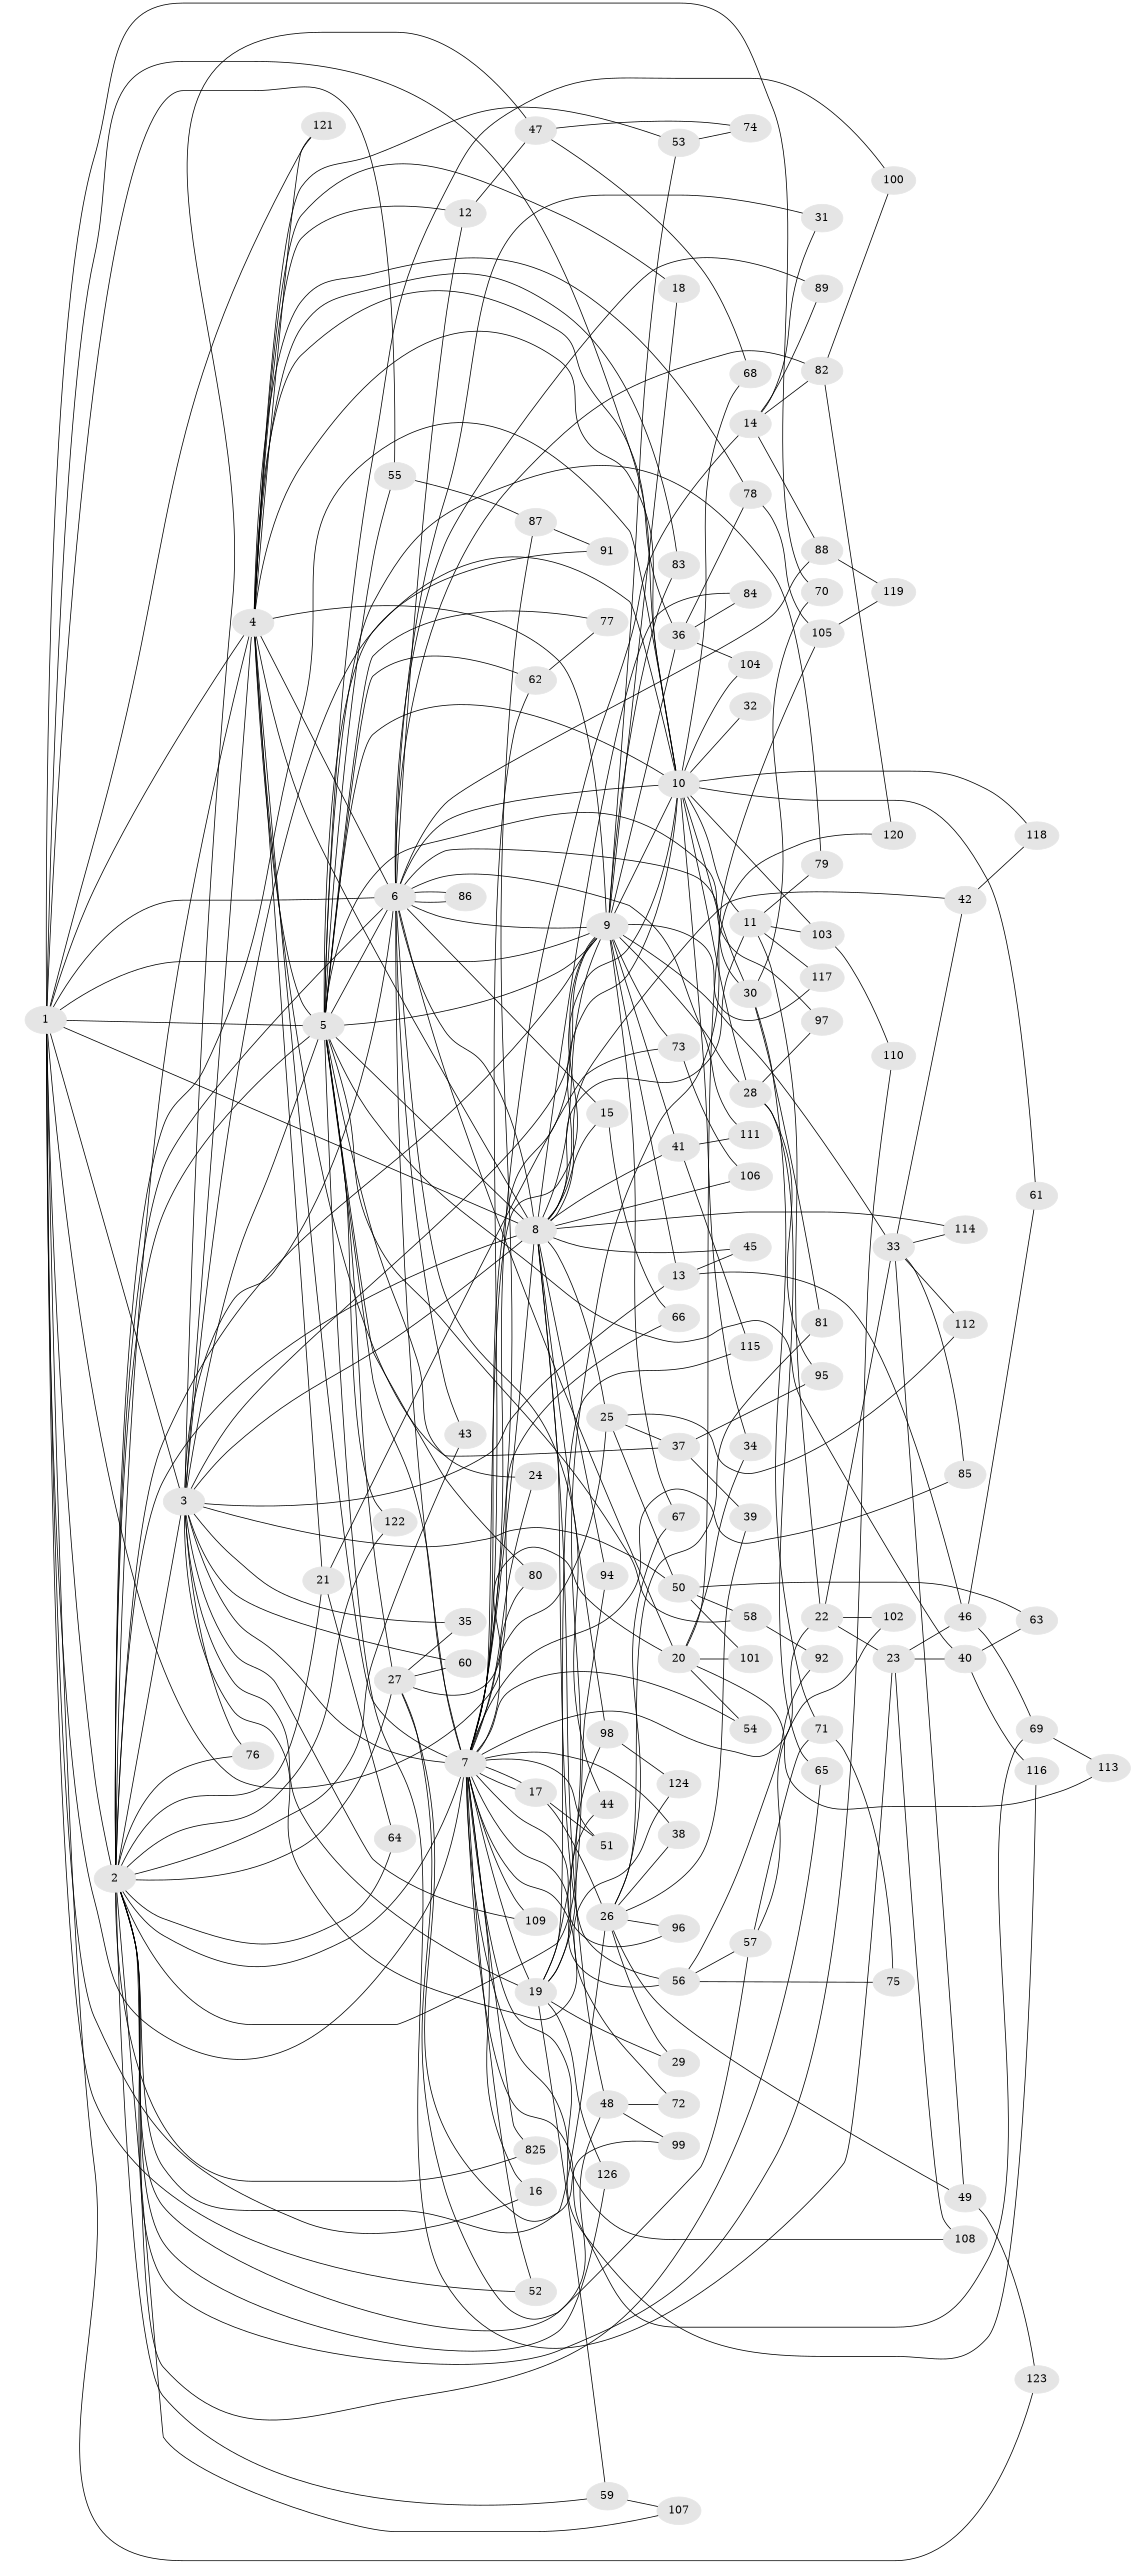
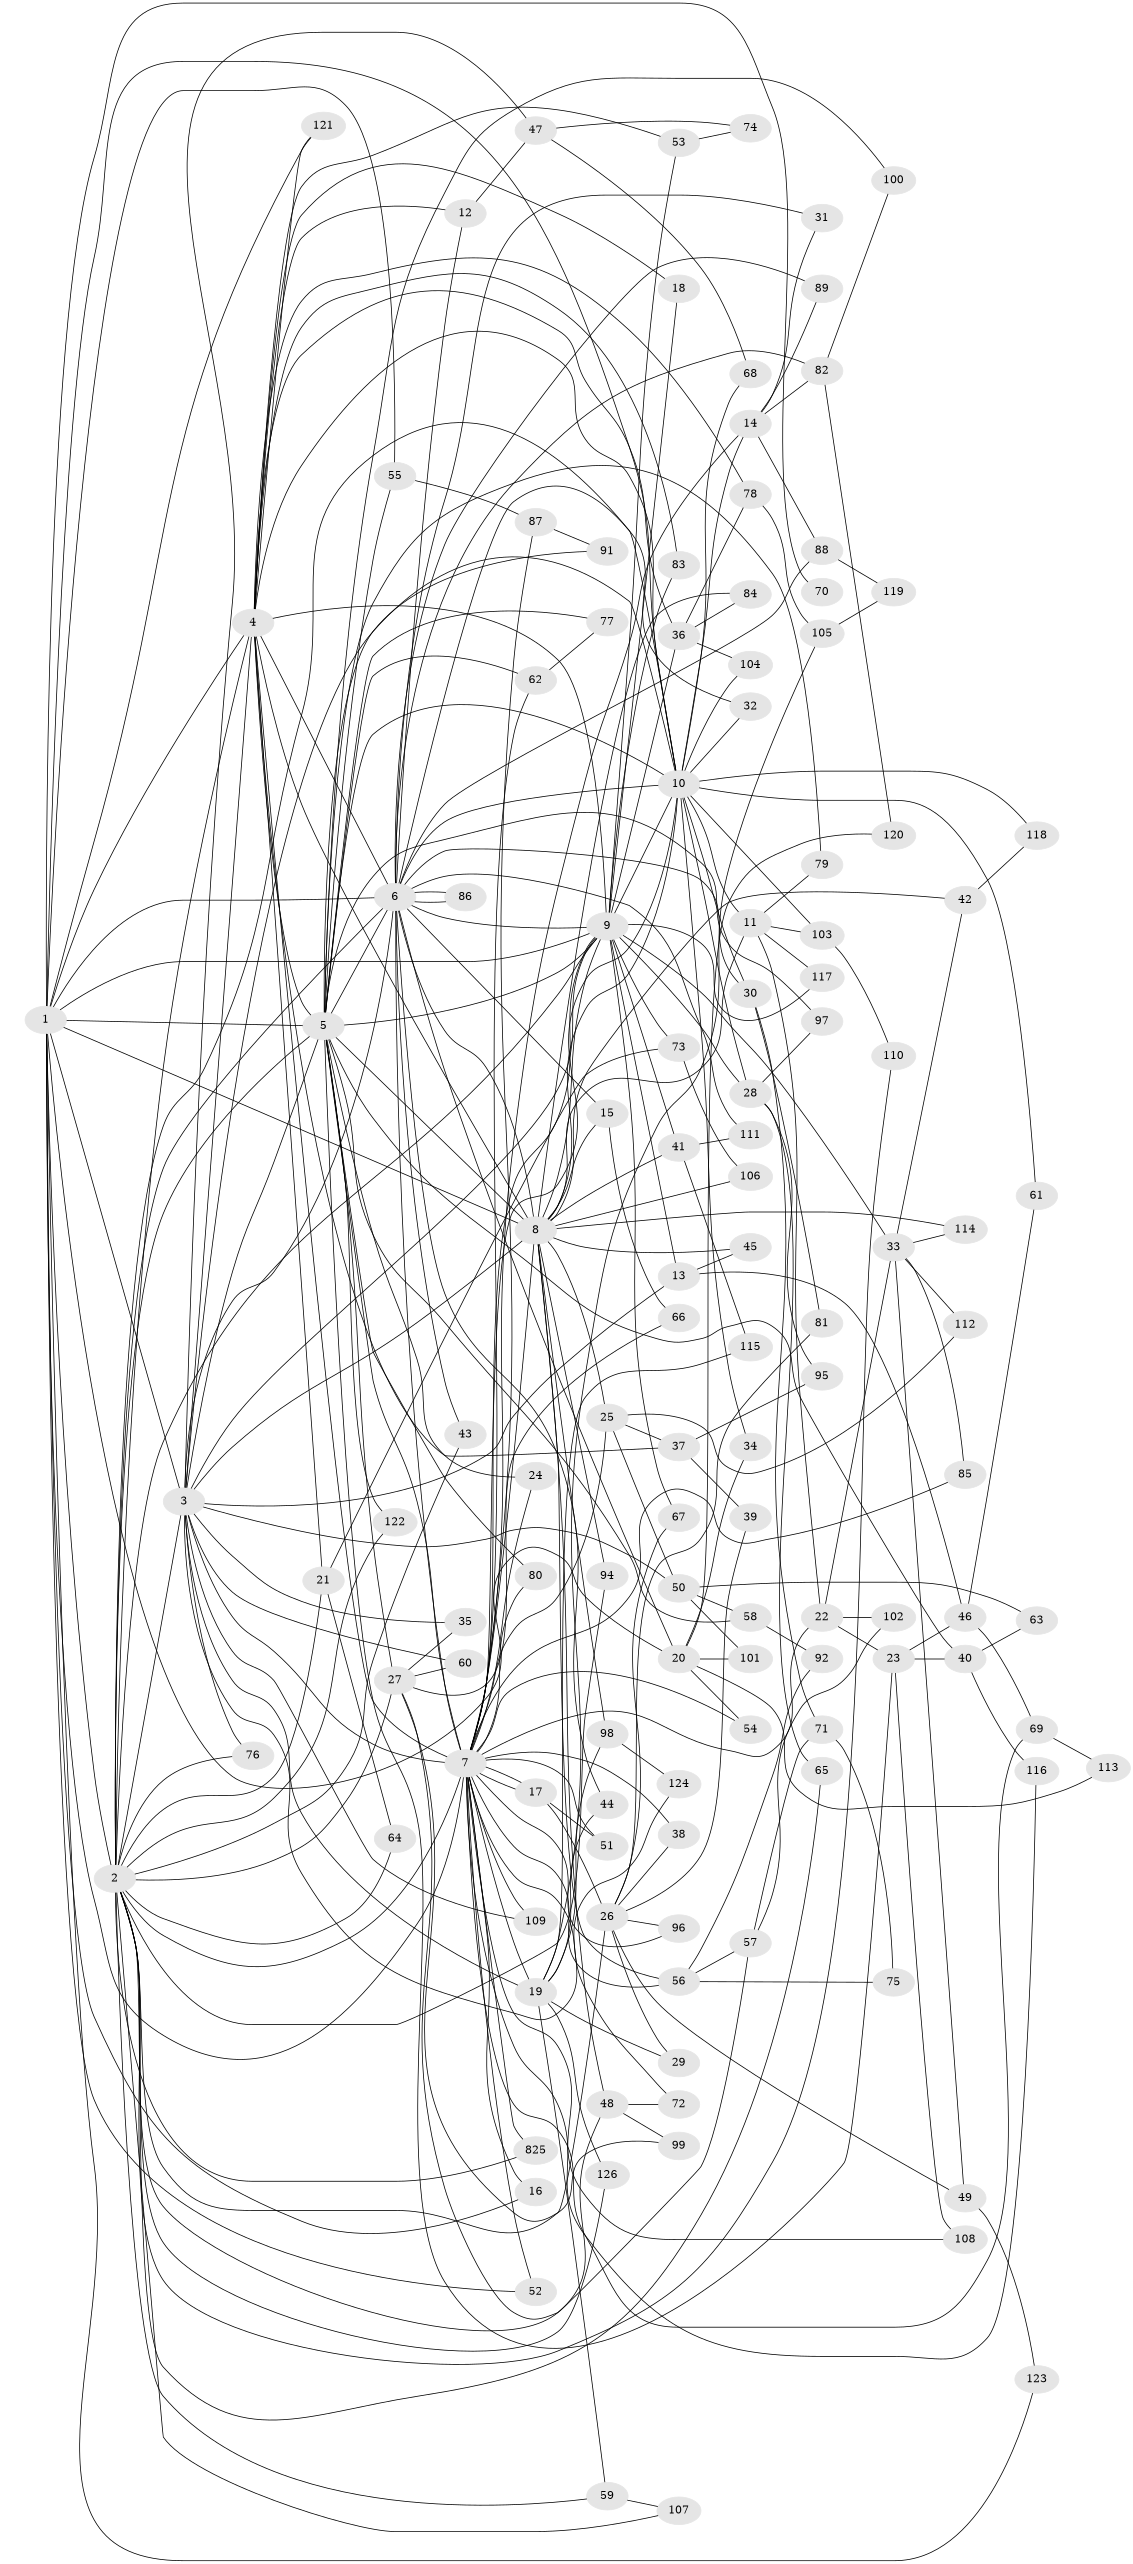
none -> (501, 520)
none -> (712, 560)
(778, 790) -> none
(178, 1460) -> none
